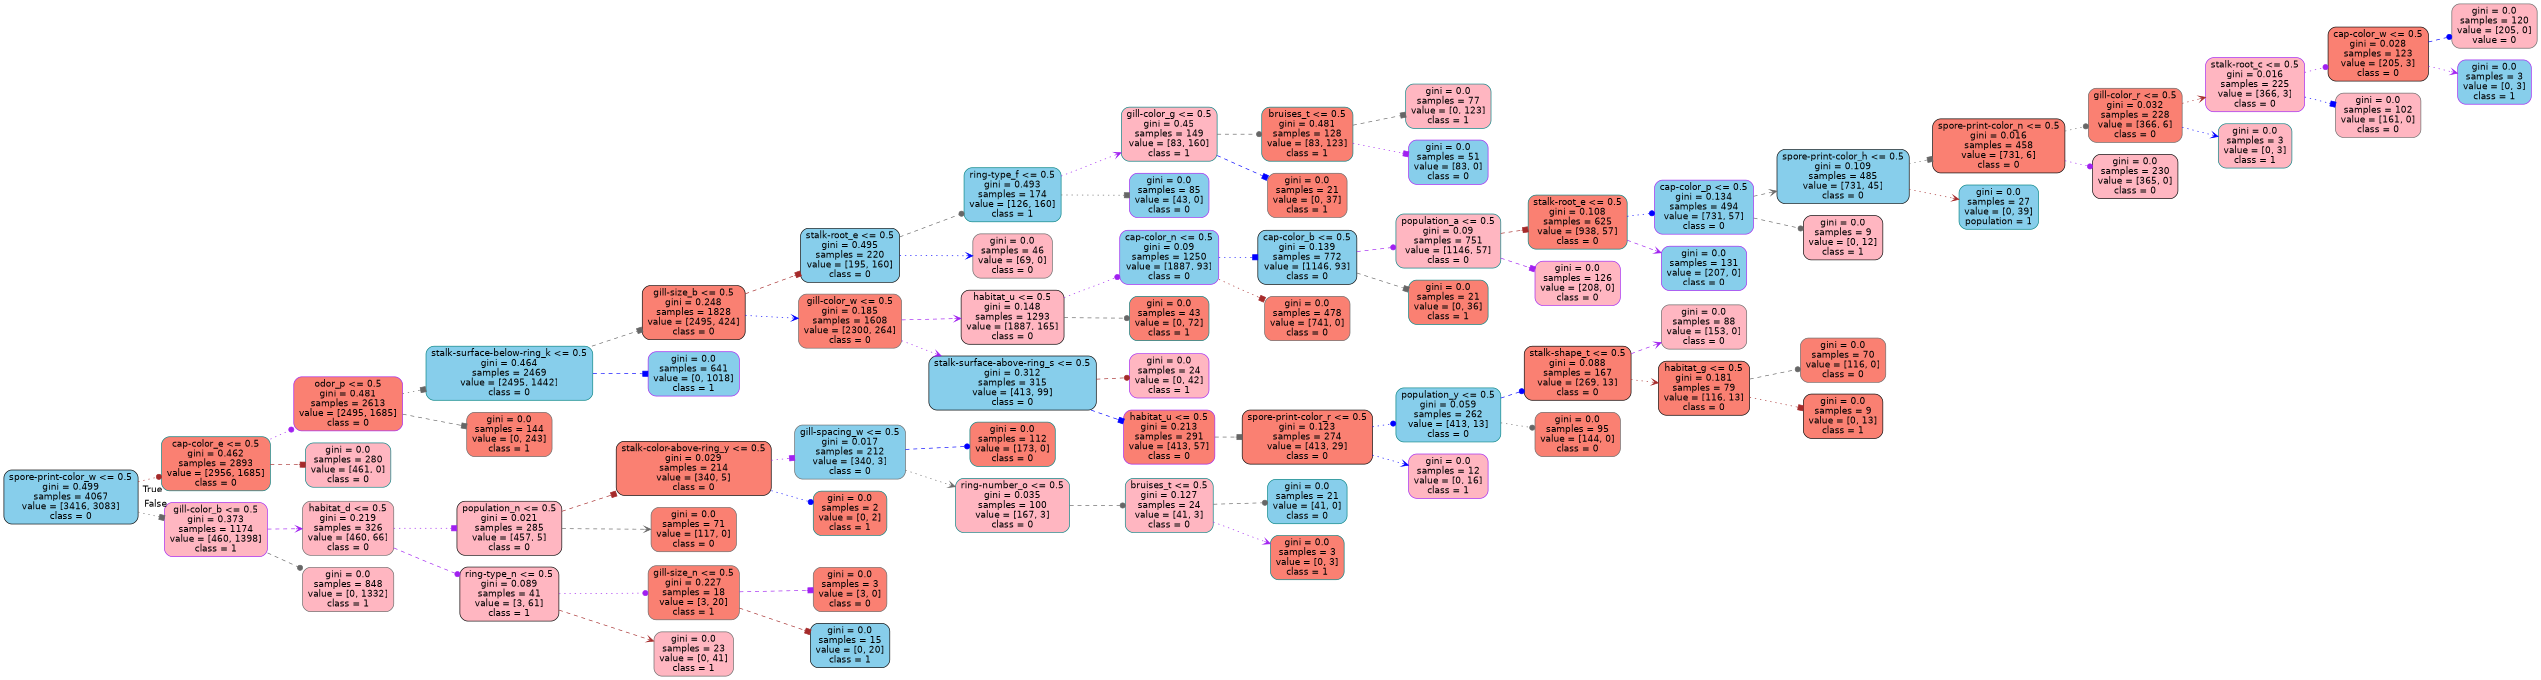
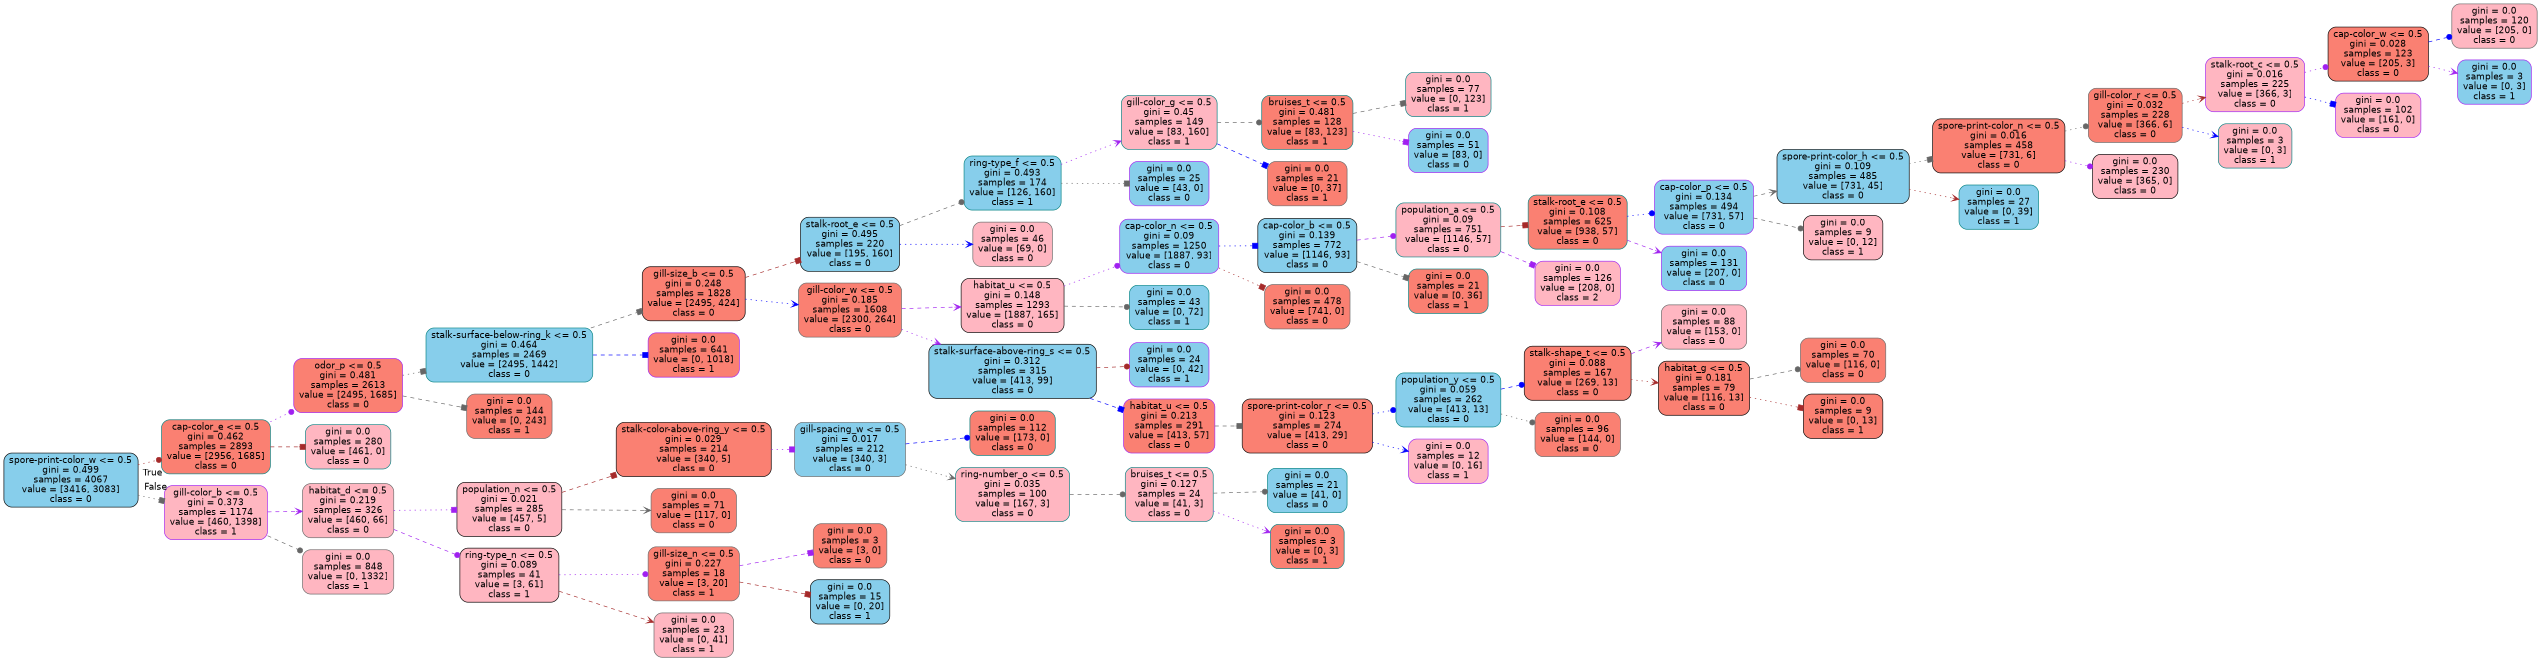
(2494, 26) -> (2494, 26)
(2378, 115) -> (2378, 115)
(1169, 195) -> (1169, 184)
(1999, 207) -> (1999, 207)
(1578, 283) -> (1578, 283)
(1169, 319) -> (1169, 307)
(694, 374) -> (694, 355)
(1169, 376) -> (1169, 365)
(1578, 434) -> (1578, 434)
(850, 513) -> none
